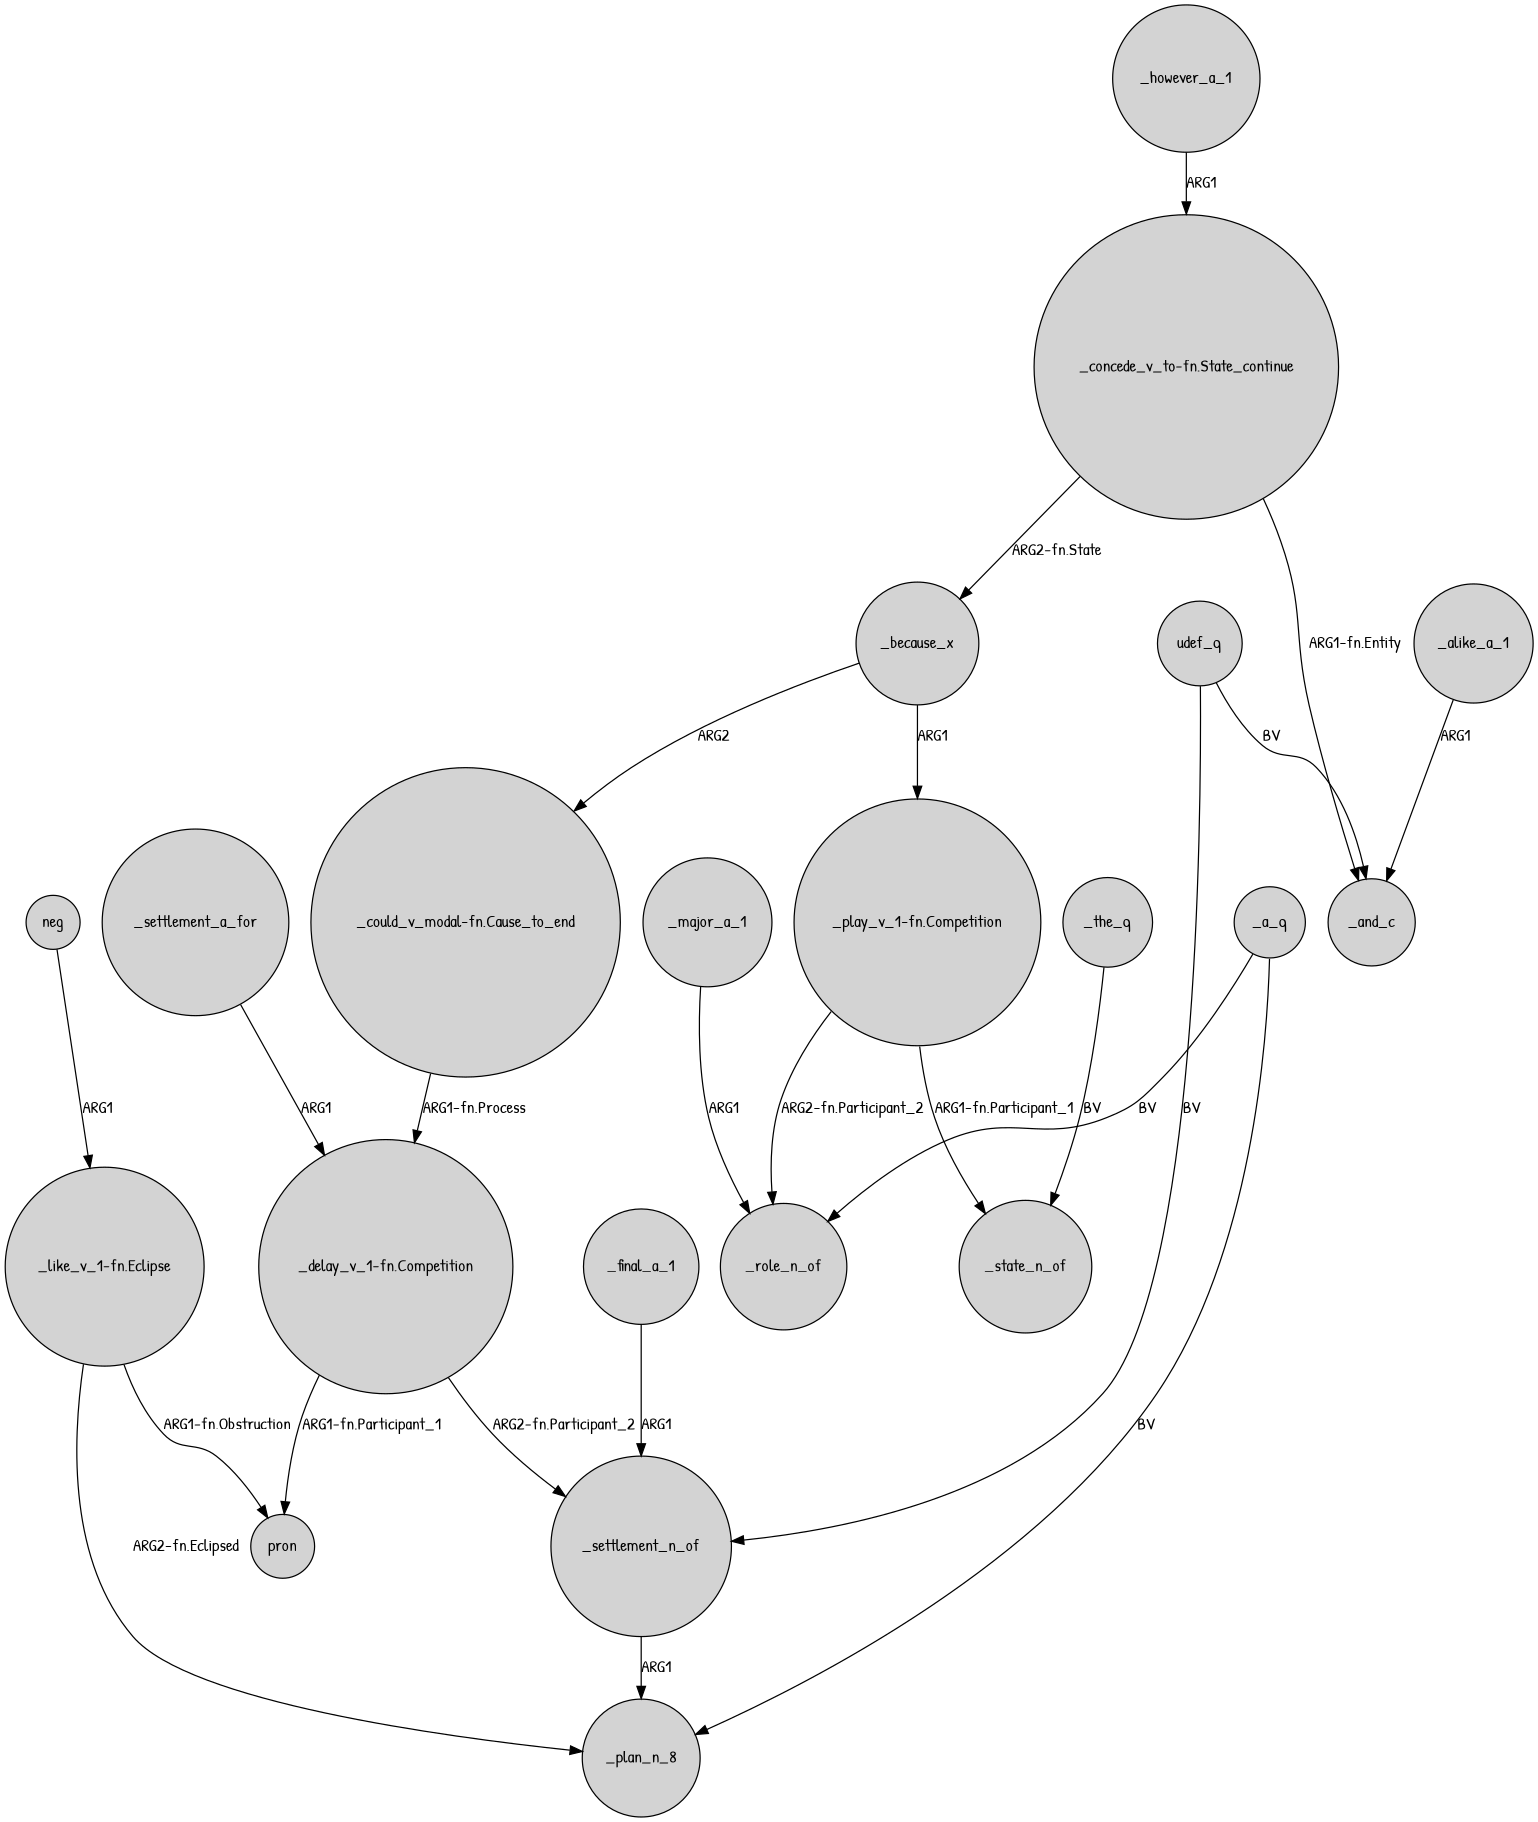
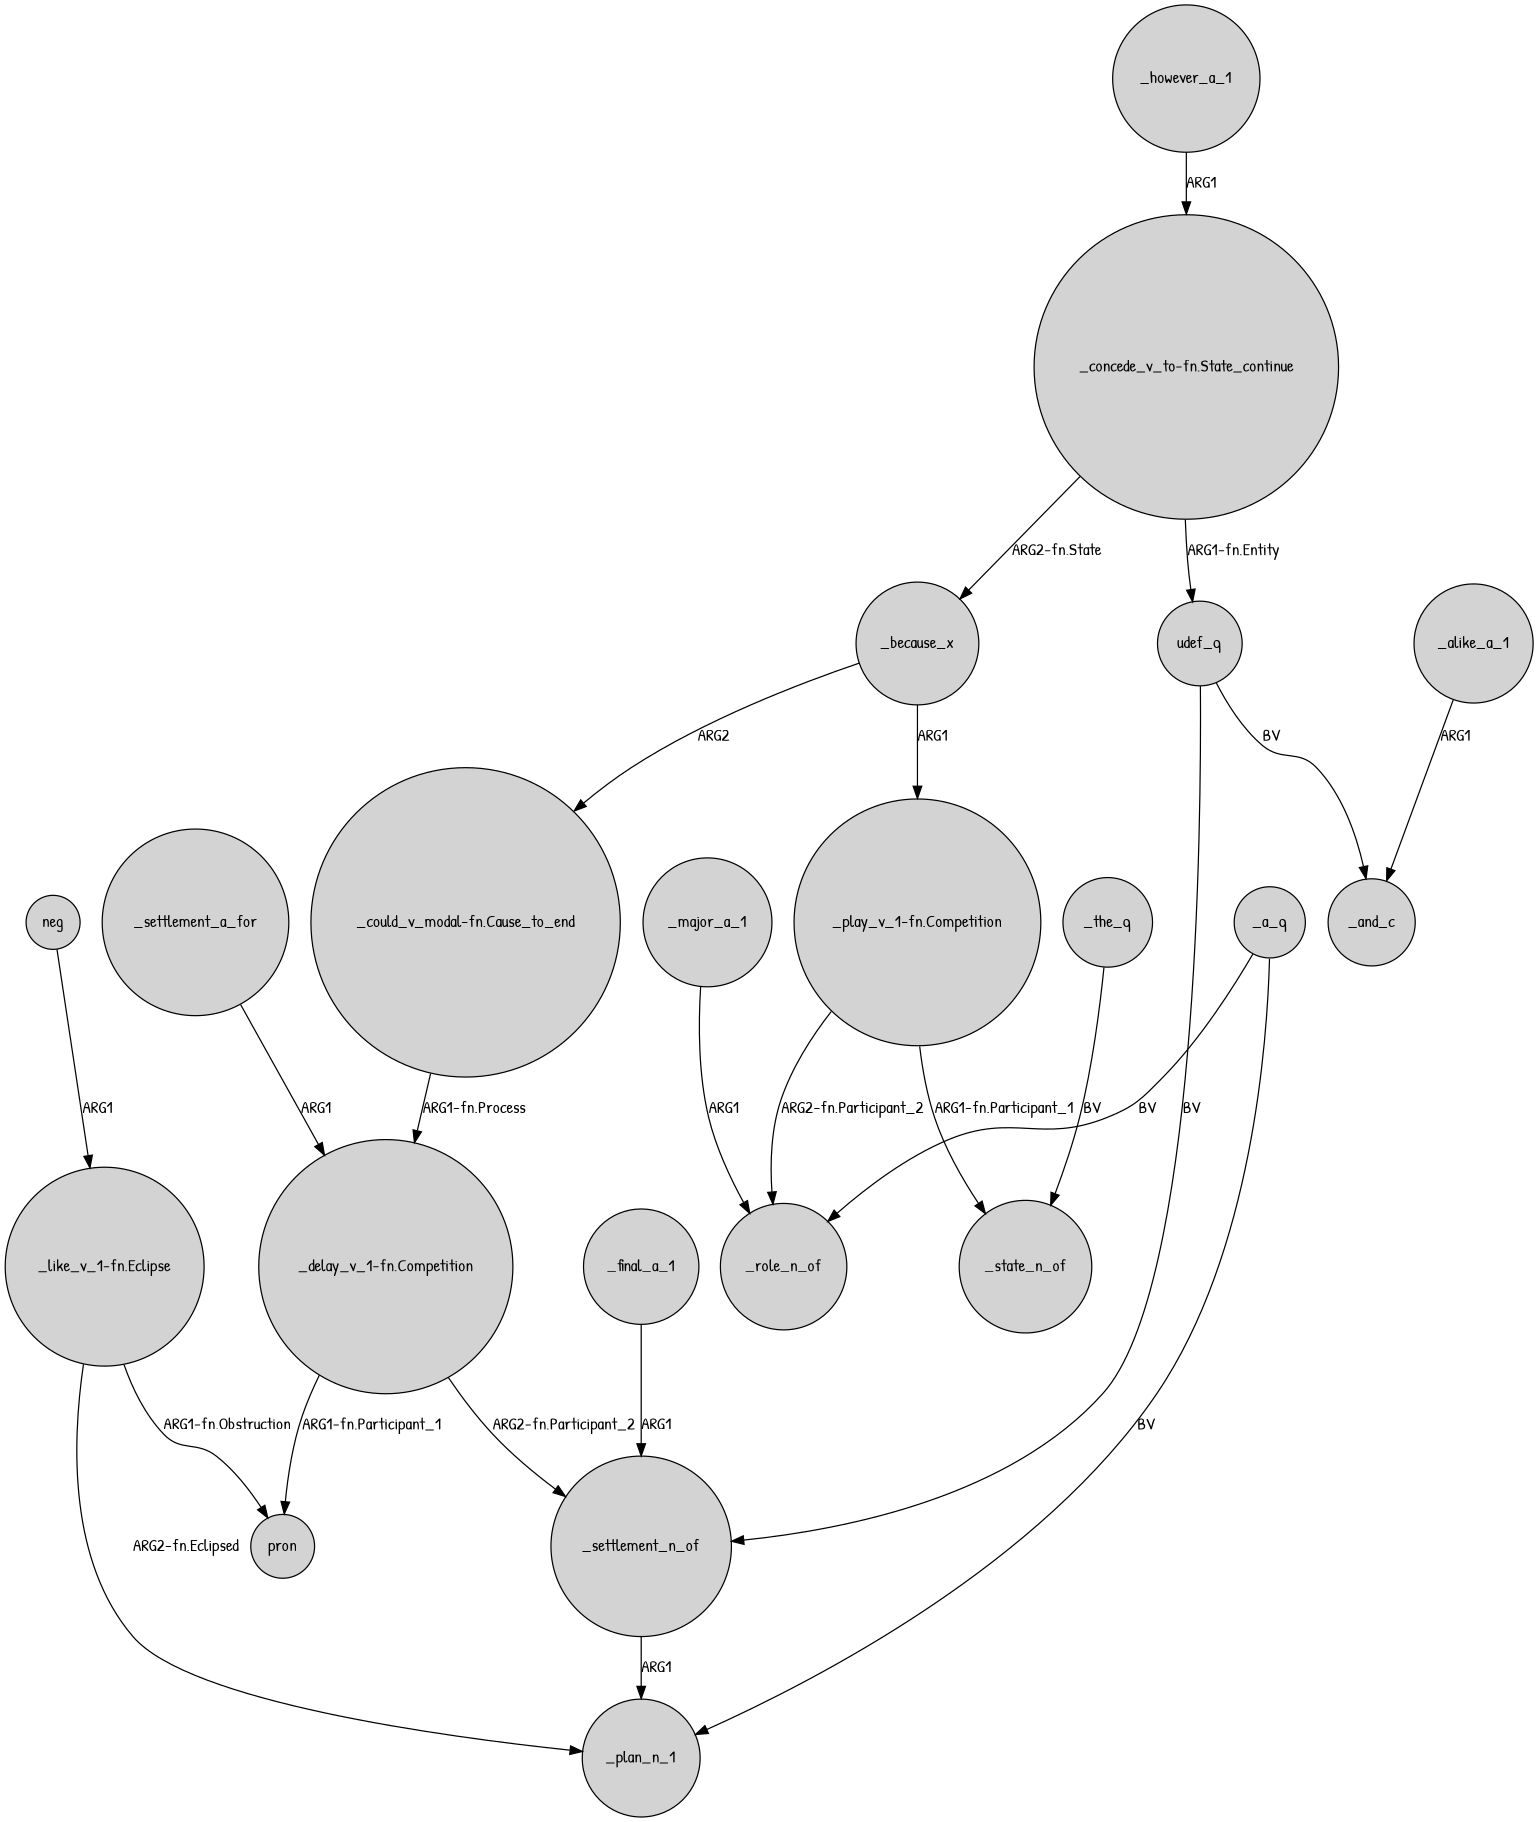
(1305, 684) -> (1187, 555)
(641, 1758) -> (641, 1758)
